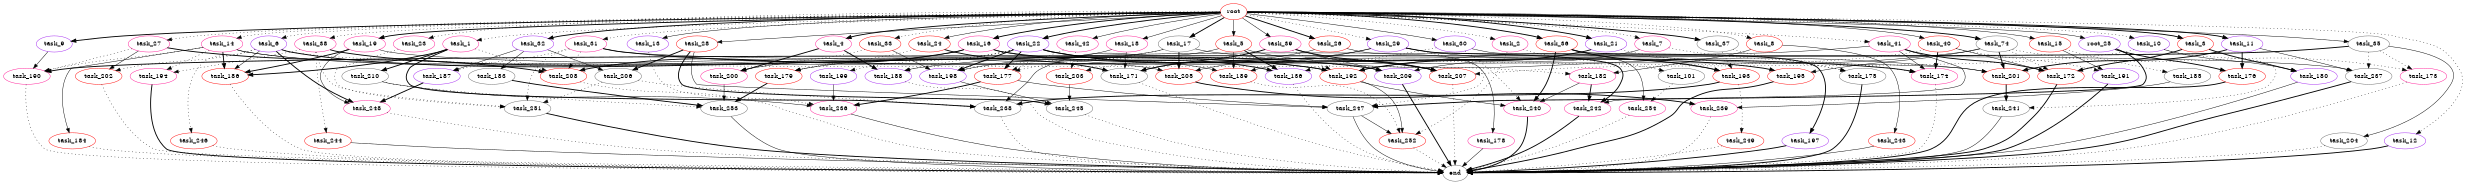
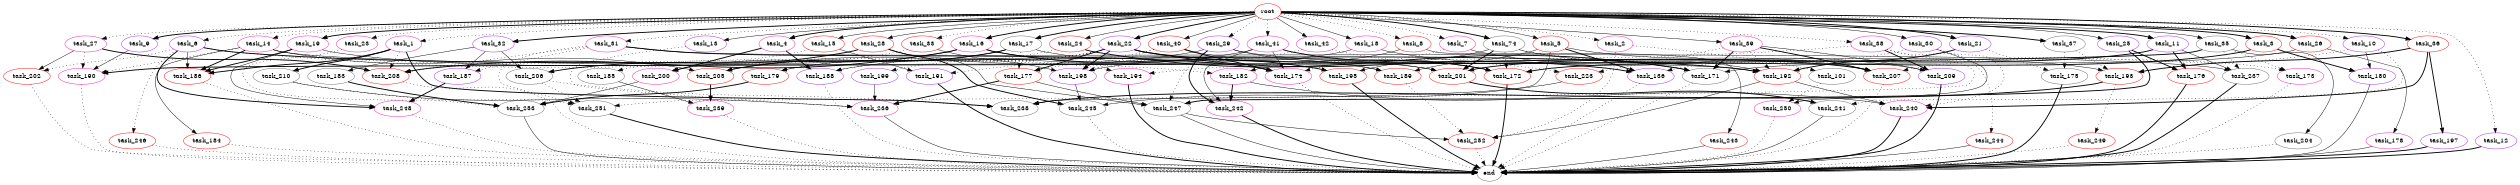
(2100, 44) -> (2118, 44)
(1069, 76) -> (1579, 76)
(1642, 109) -> (1777, 109)
(1211, 168) -> none
